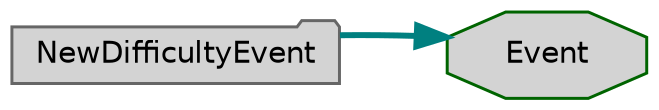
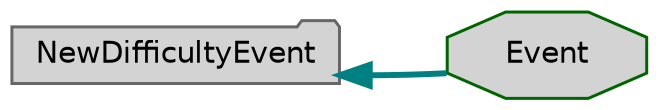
(378, 35) -> (408, 75)
